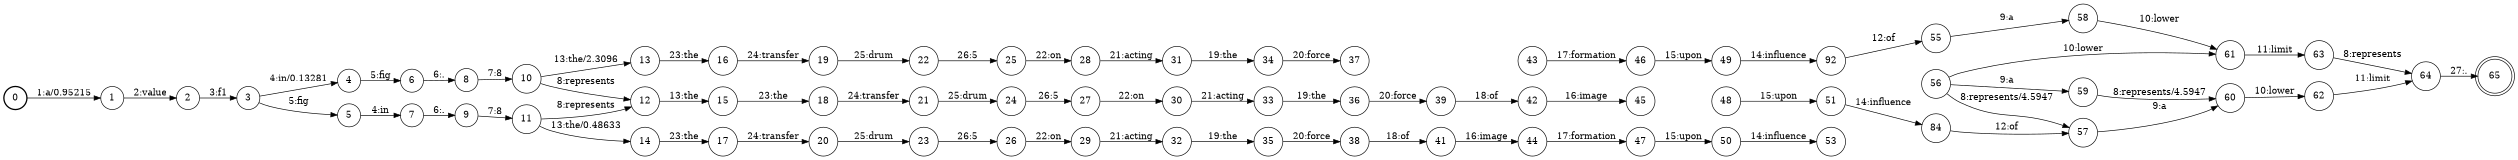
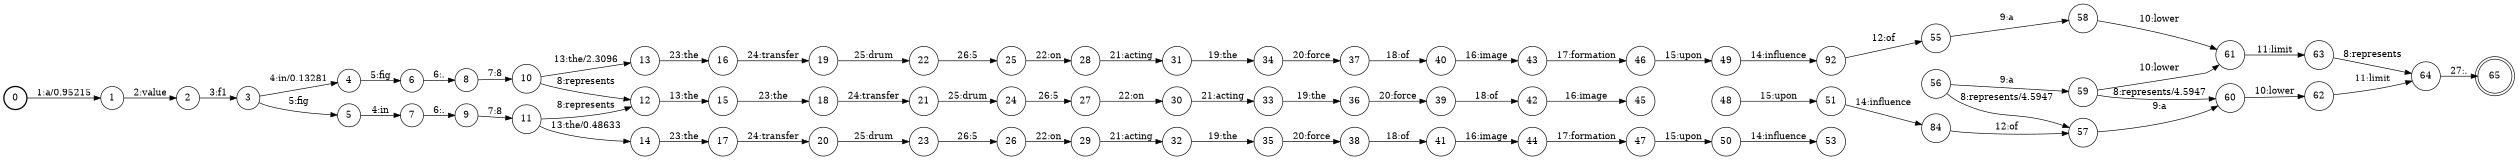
(2078, 56) -> (2156, 81)
none -> (1441, 61)
